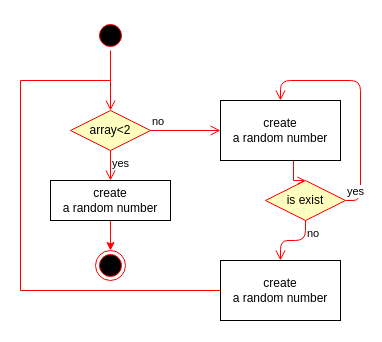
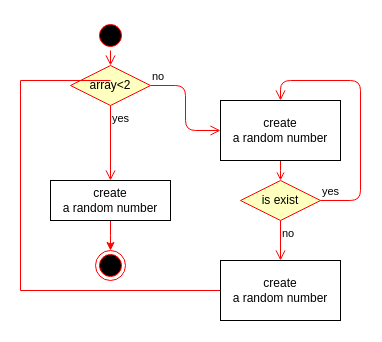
(111, 131) -> (111, 86)
(306, 201) -> (281, 201)
